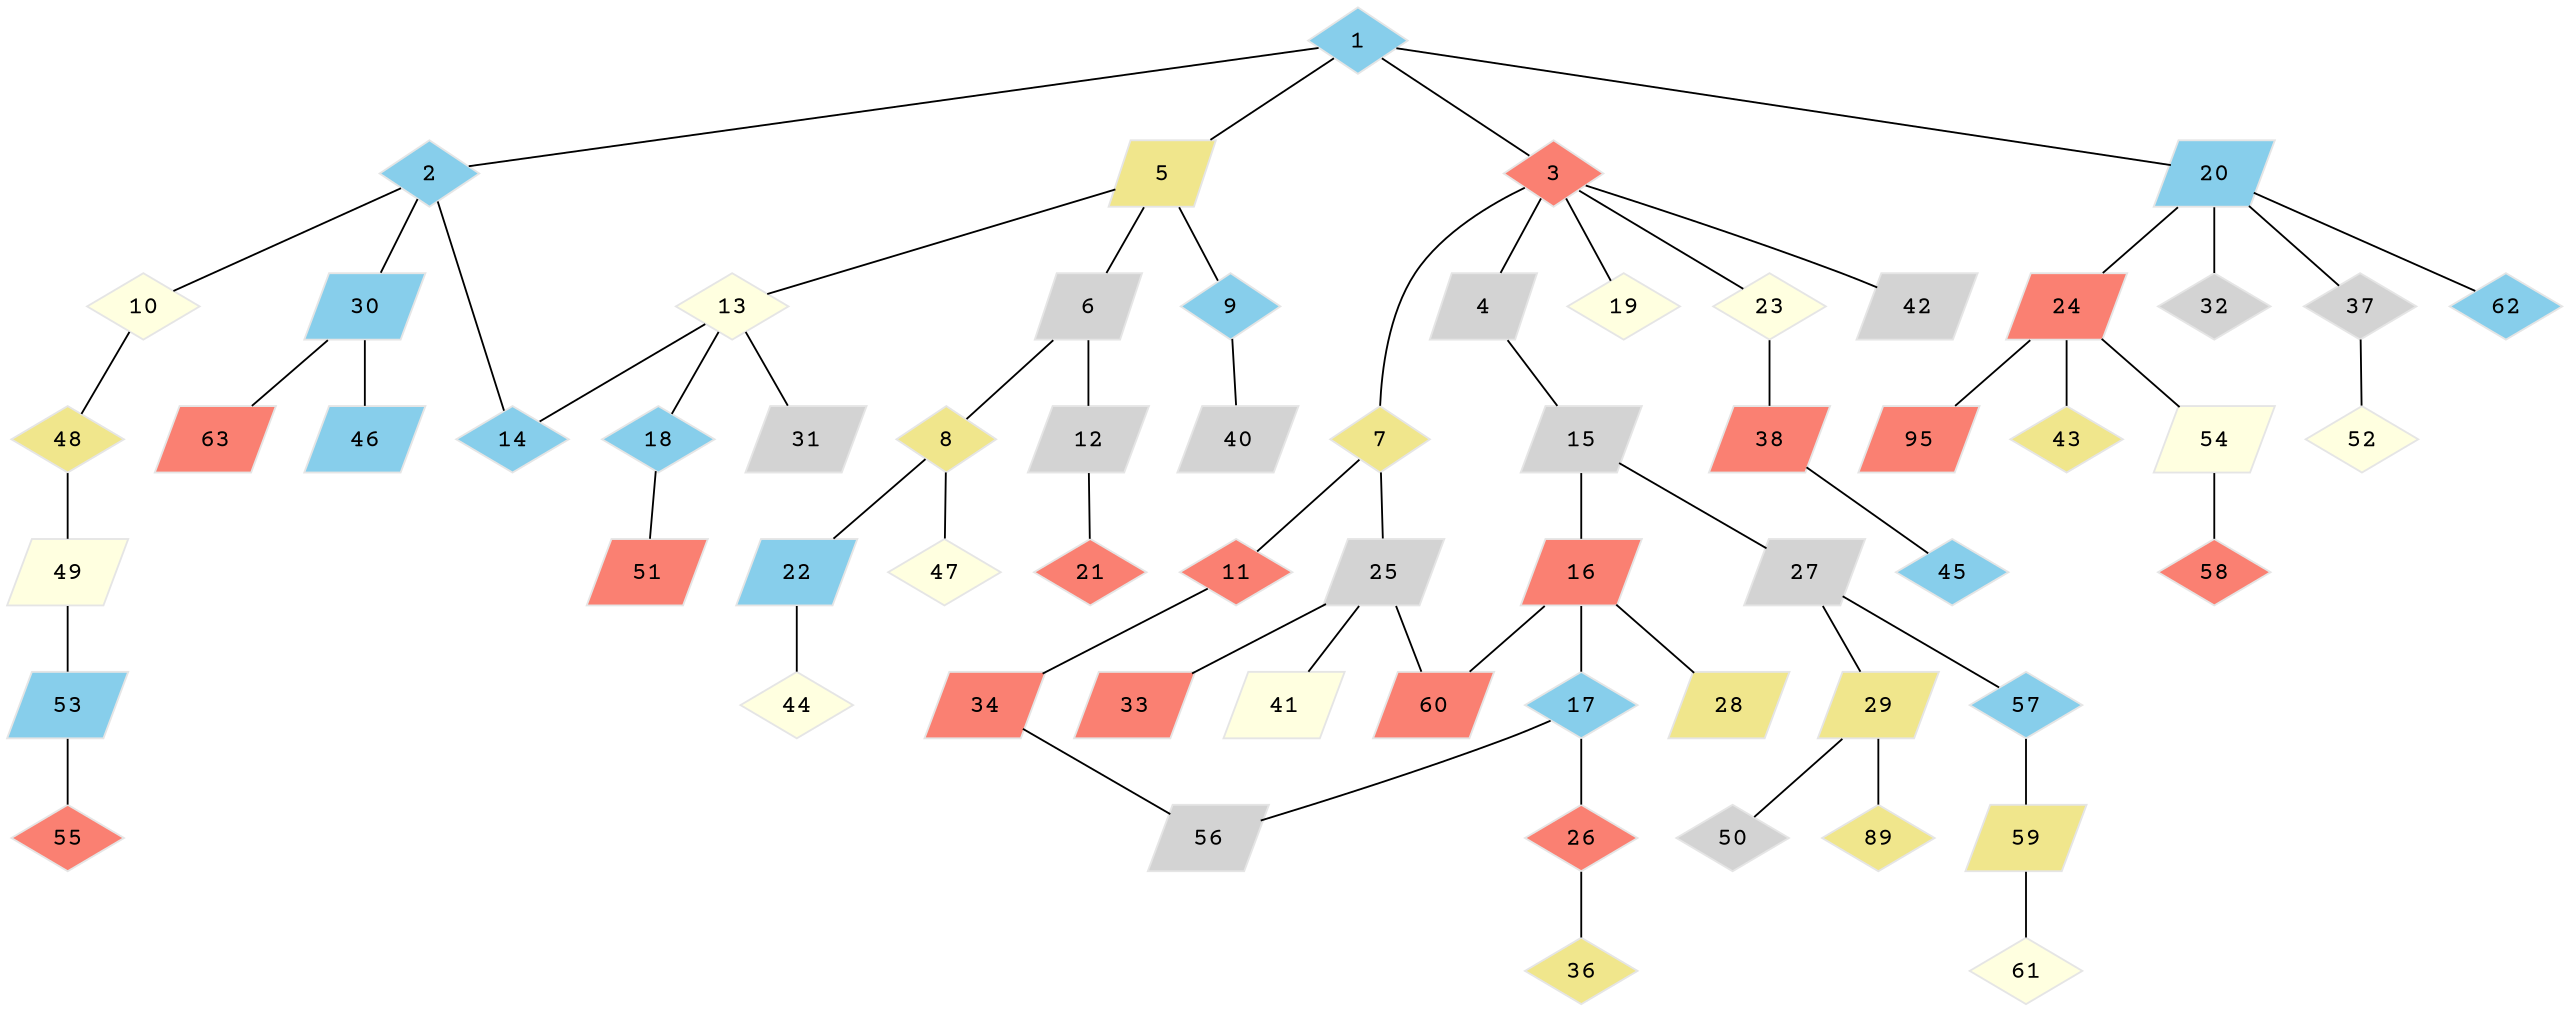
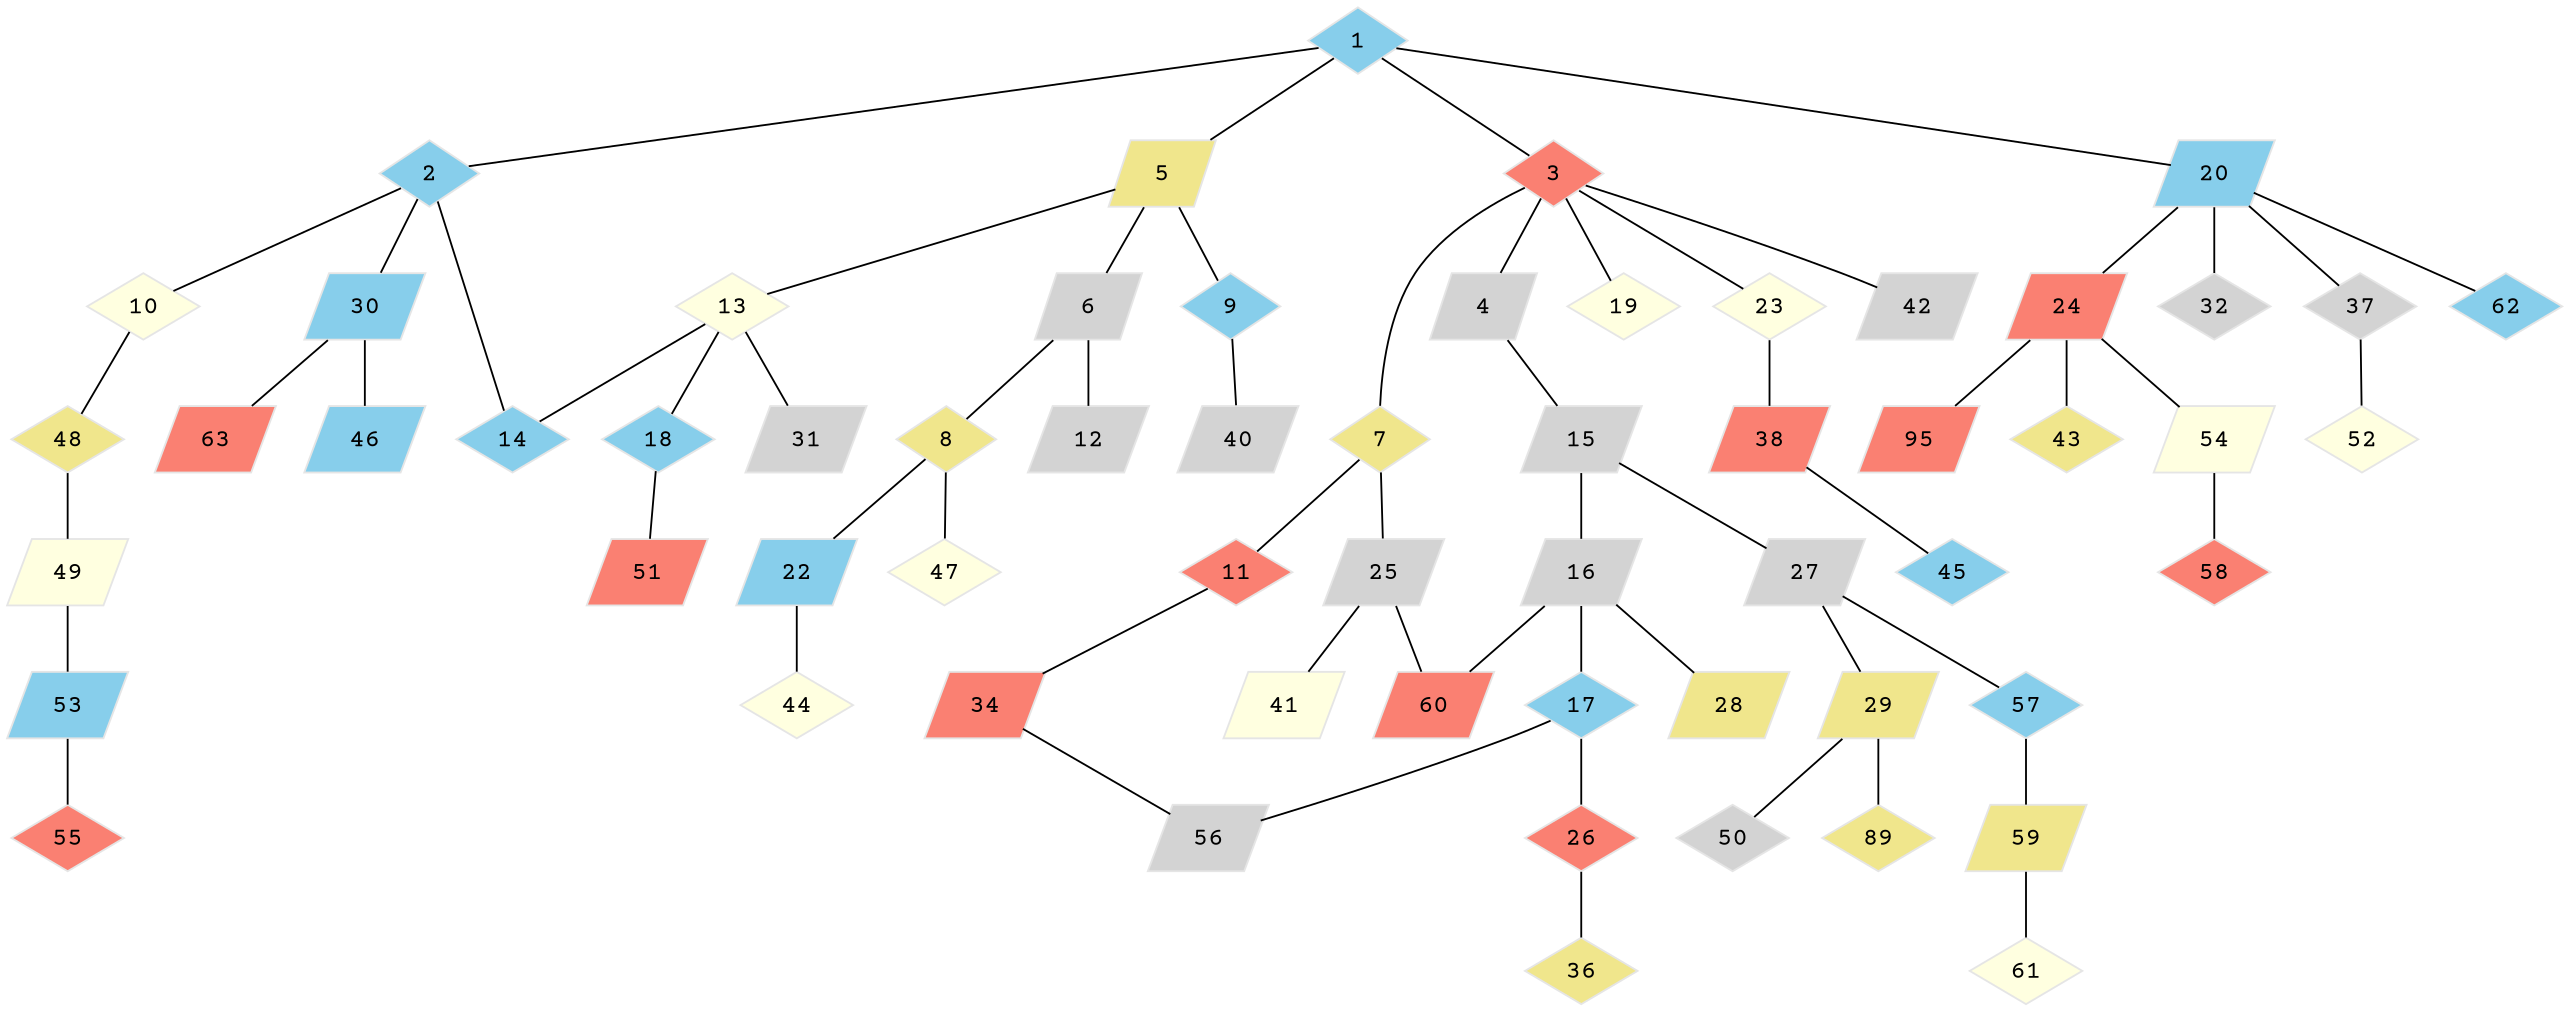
(1090, 572) -> none
(1581, 572) -> (1581, 572)
(1135, 705) -> none
